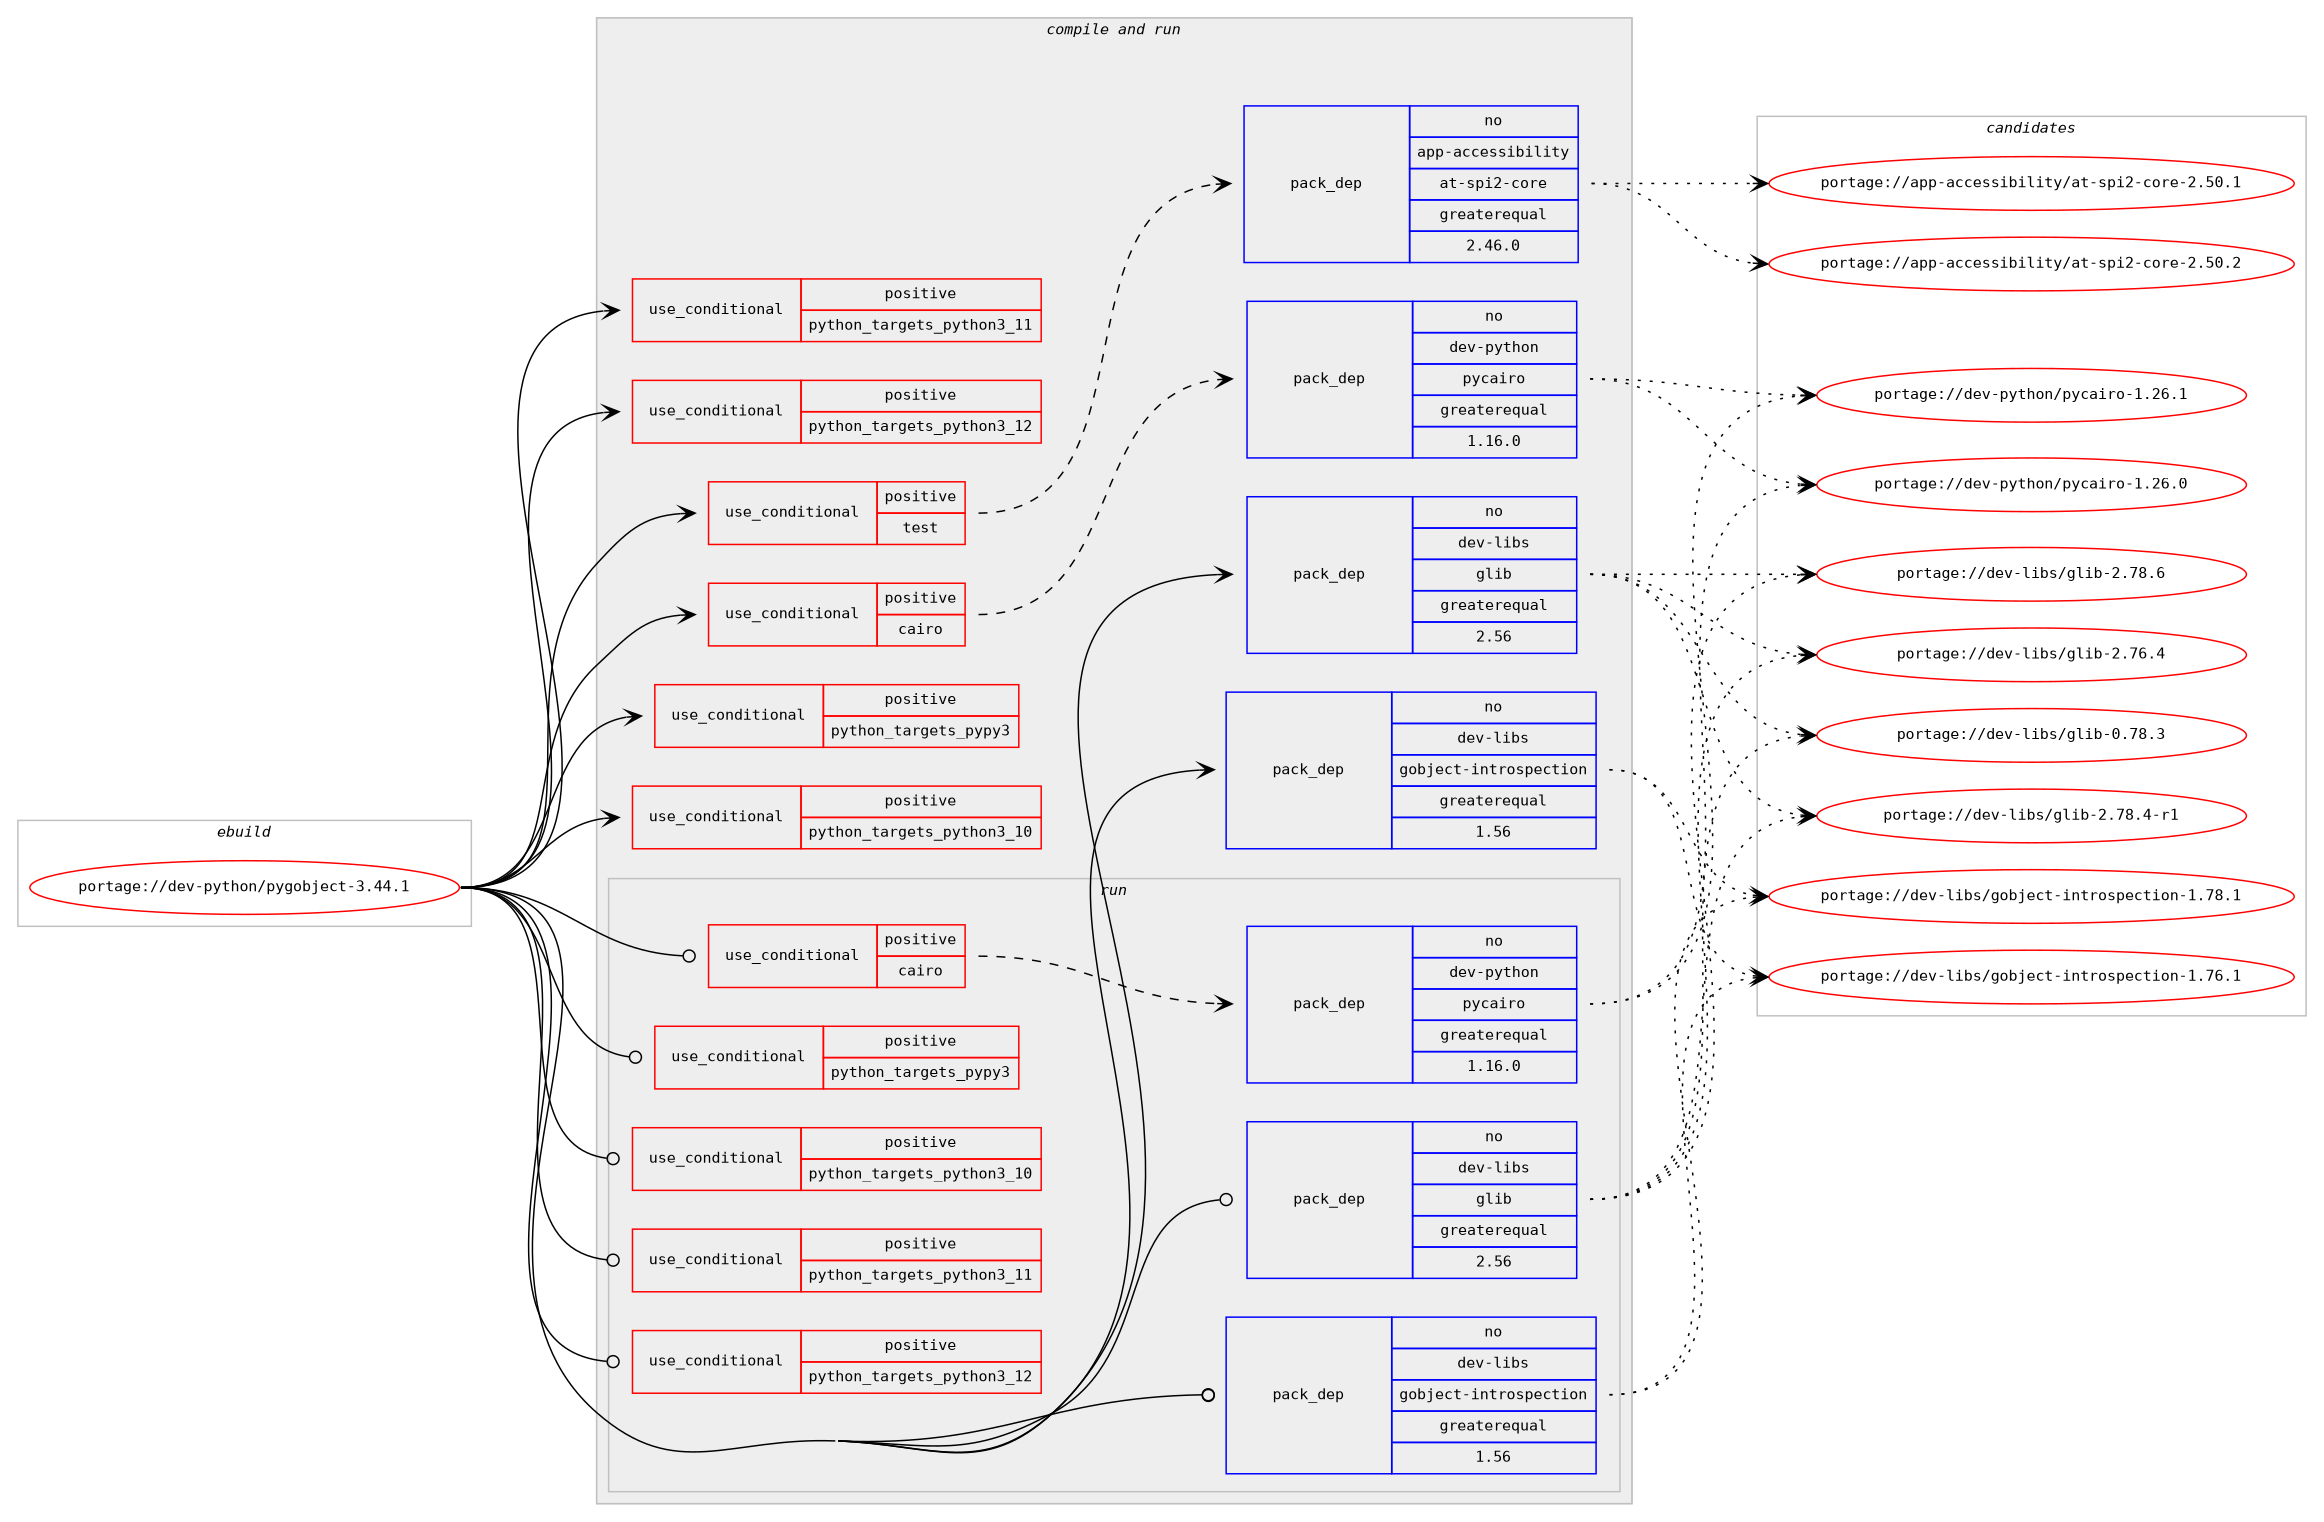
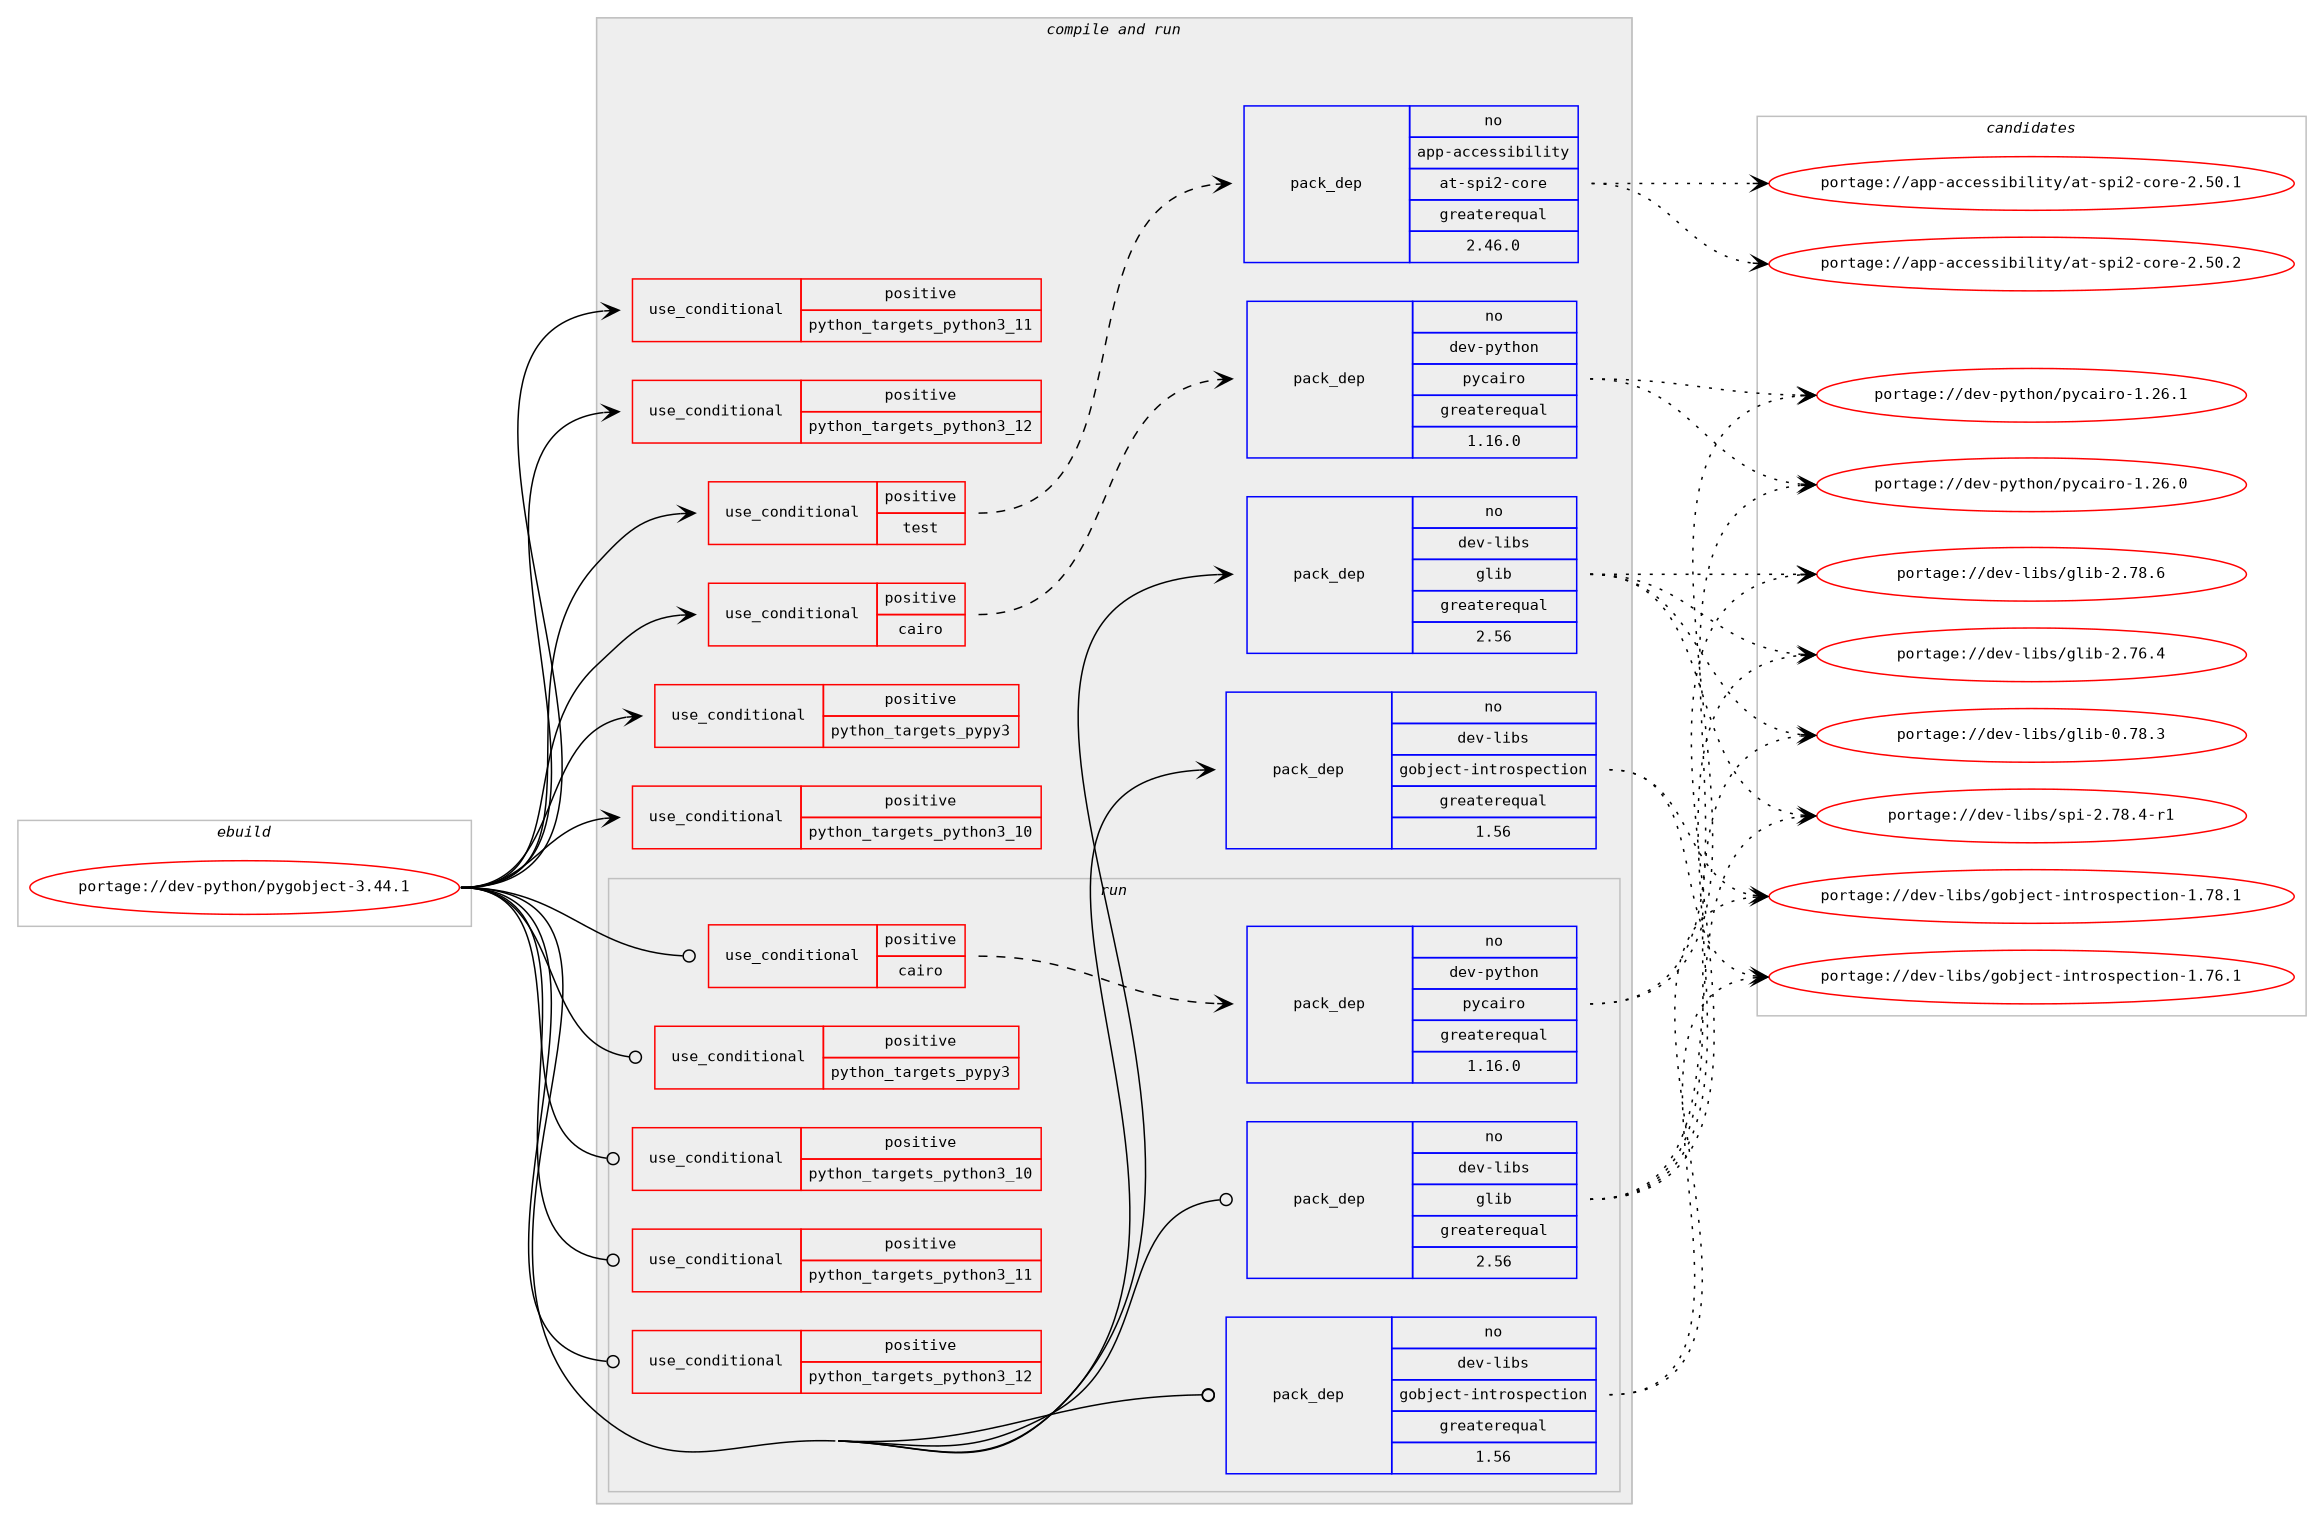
(2032, 816) -> (2032, 816)
